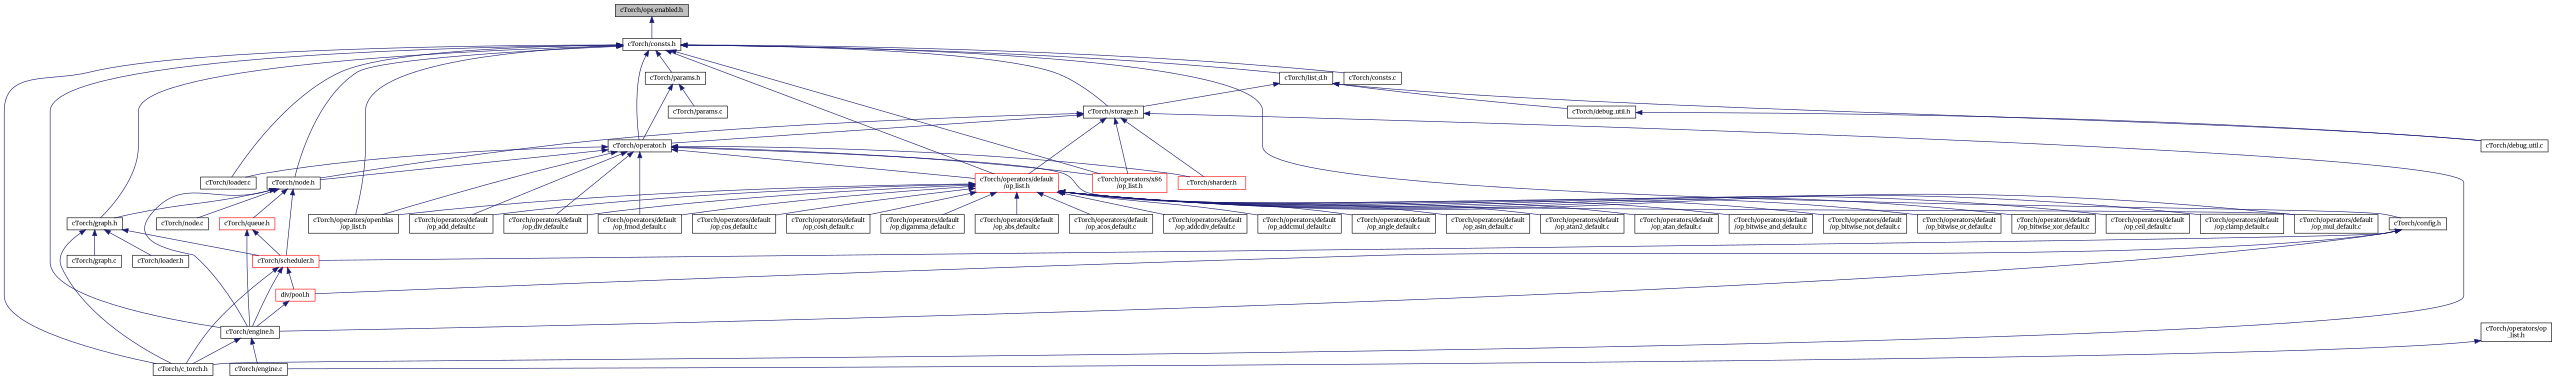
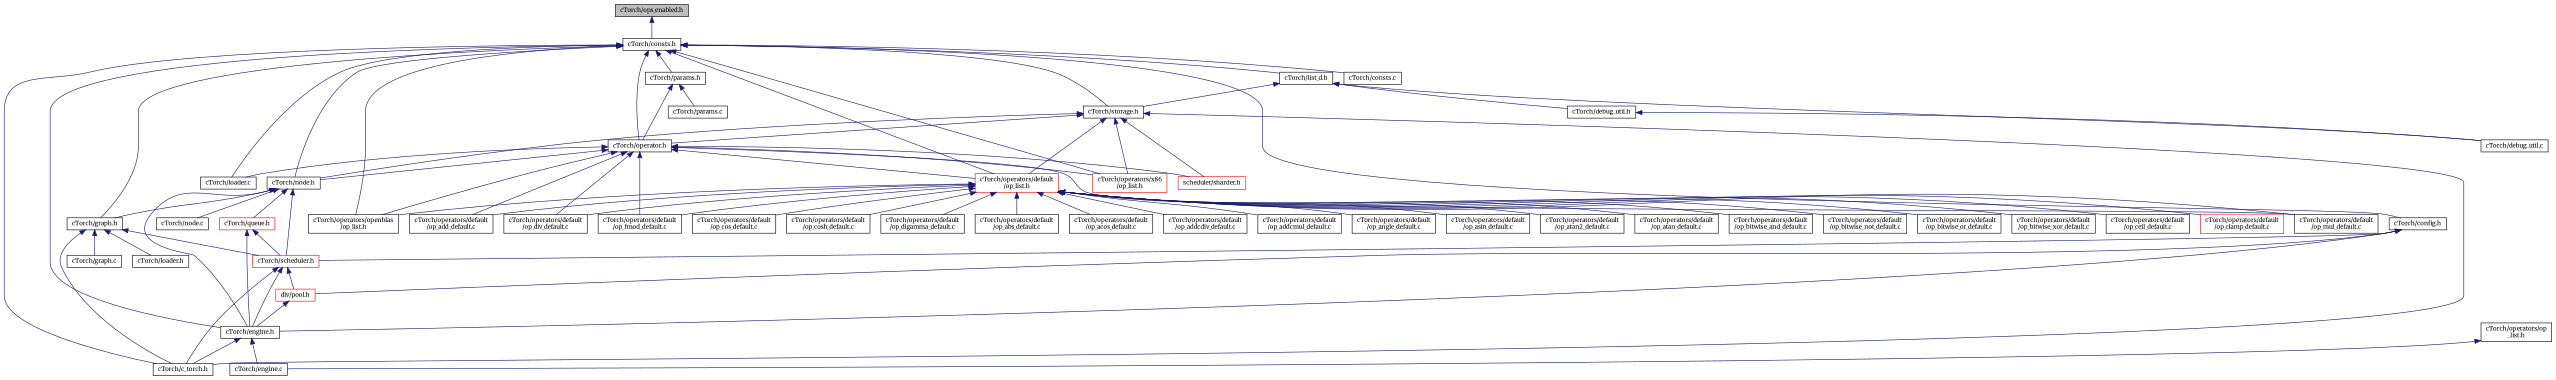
(1212, 183) -> (1212, 183)
(2242, 224) -> (2242, 224)
